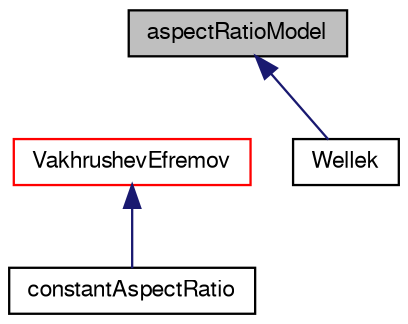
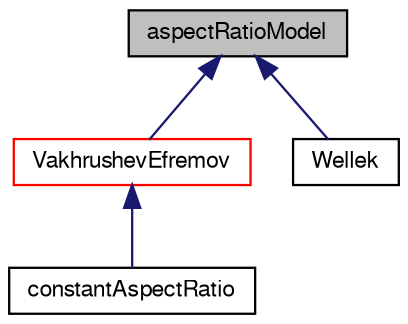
none -> (177, 107)
